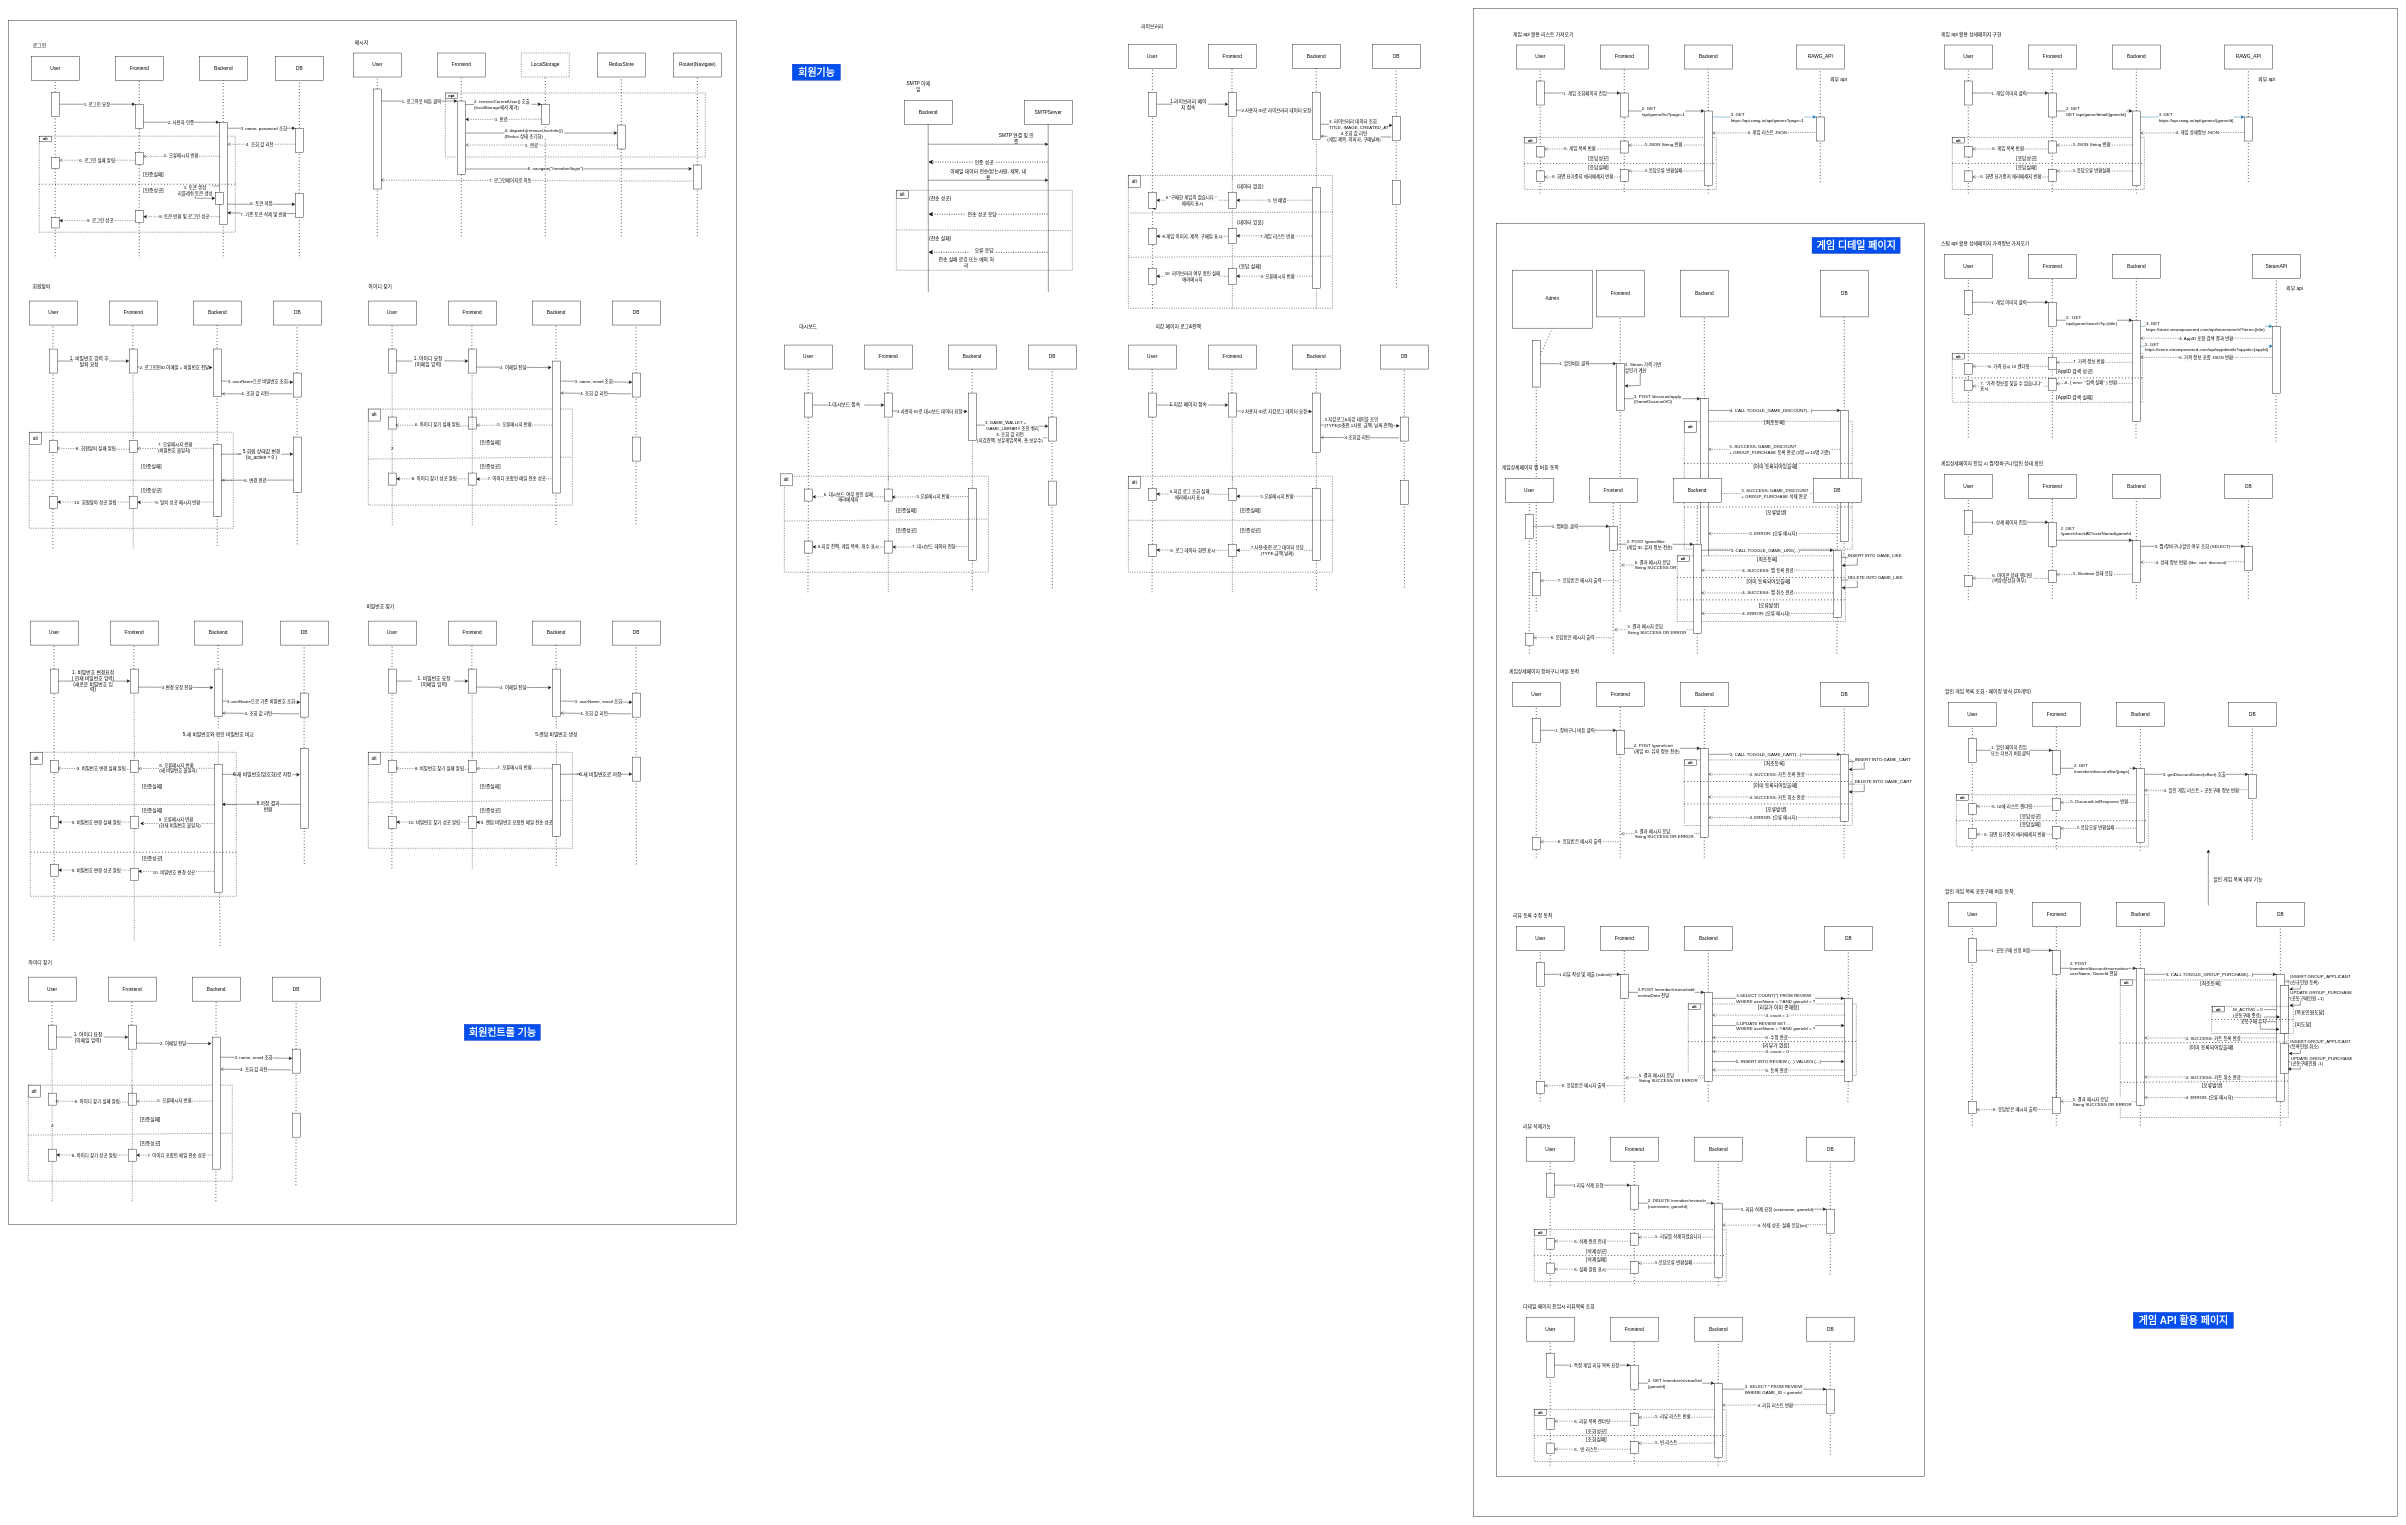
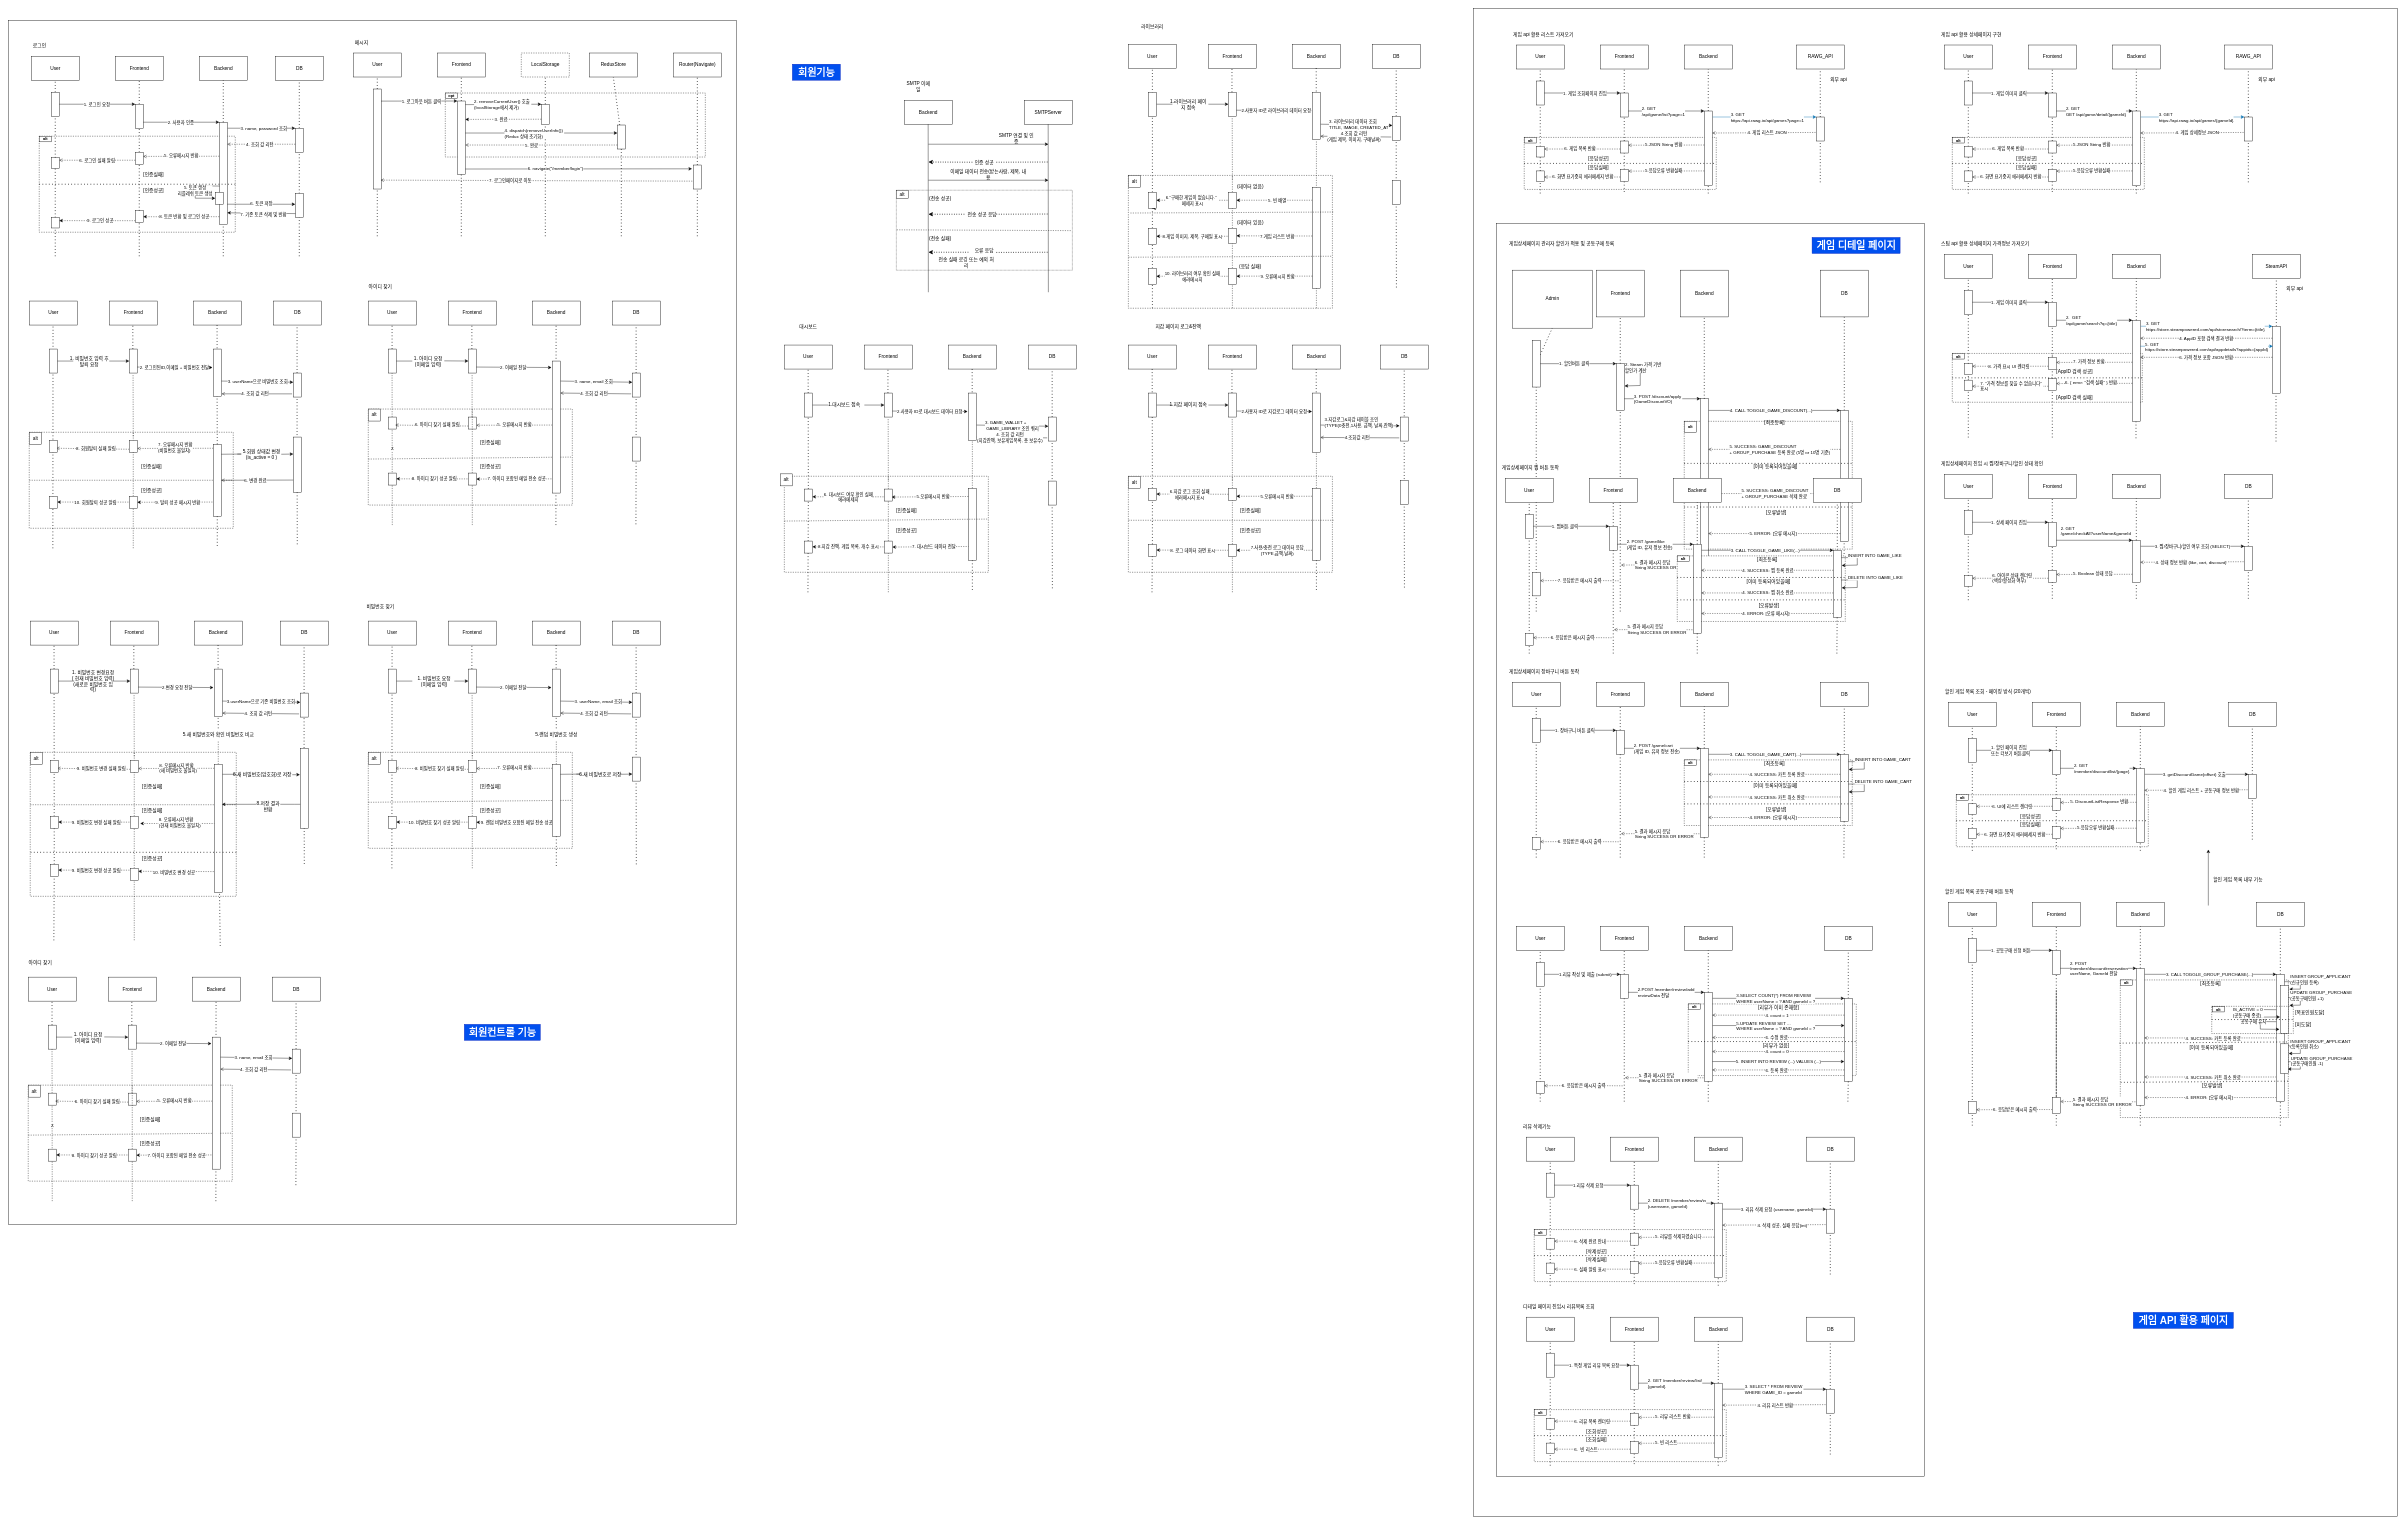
(621, 65) -> (613, 65)
none -> (1566, 243)
(41, 286) -> none
(1536, 915) -> none
